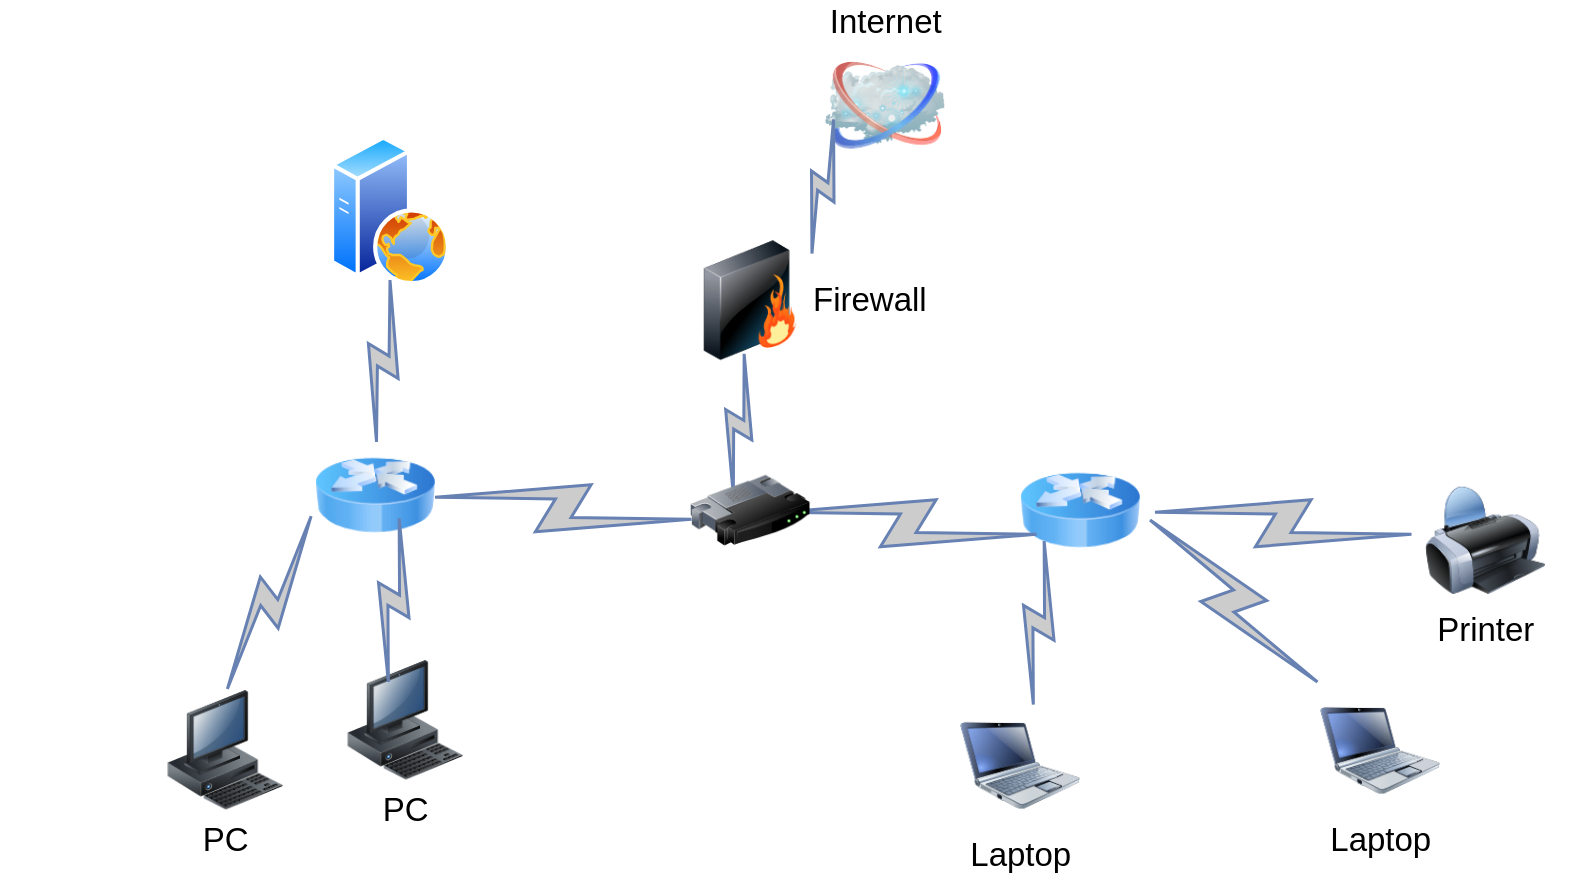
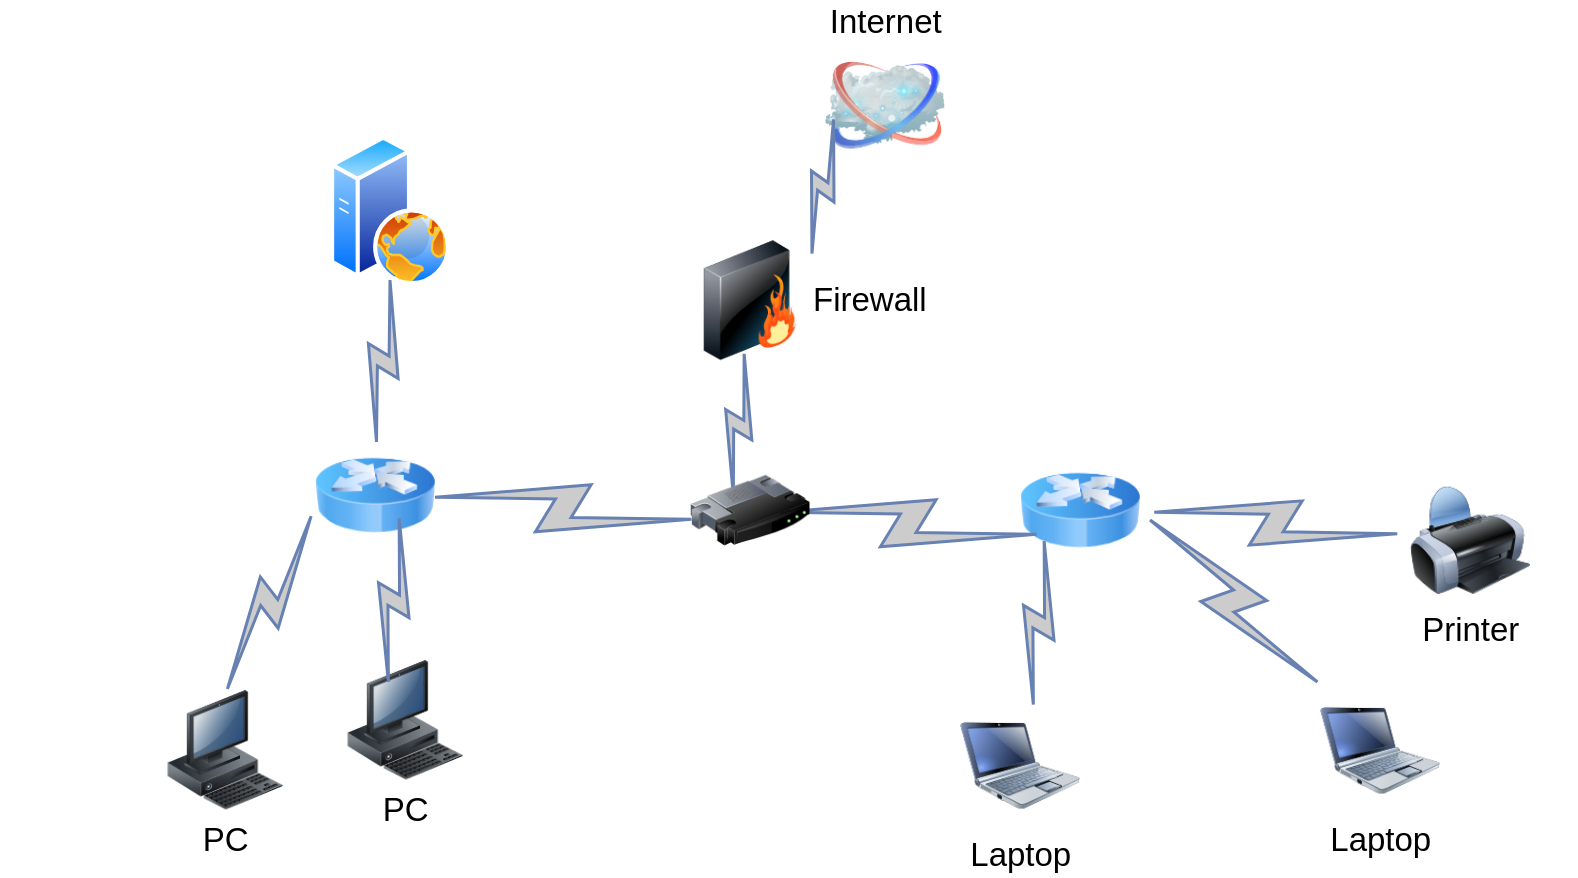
(1486, 541) -> (1471, 541)
